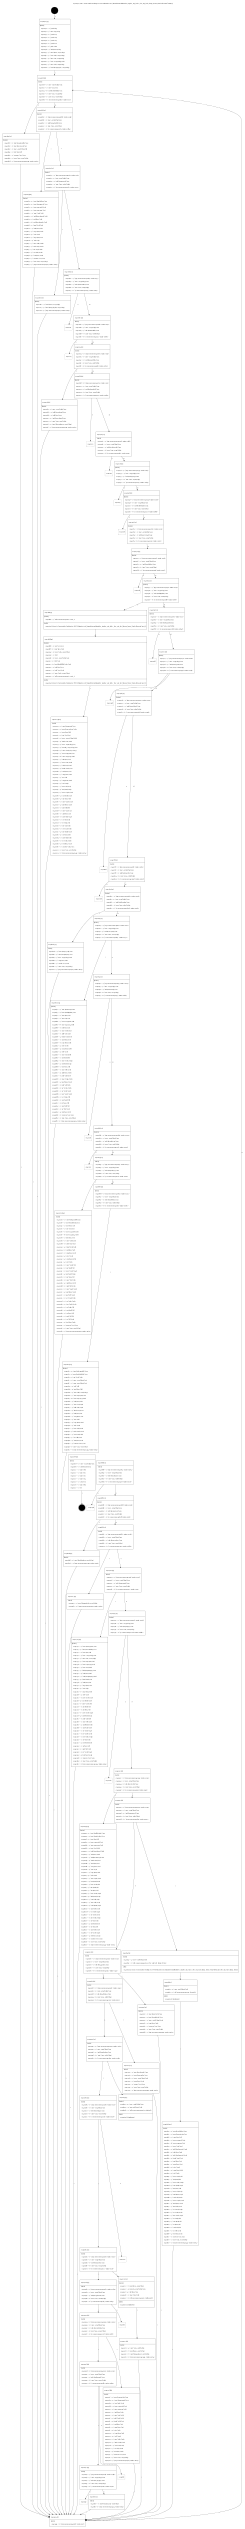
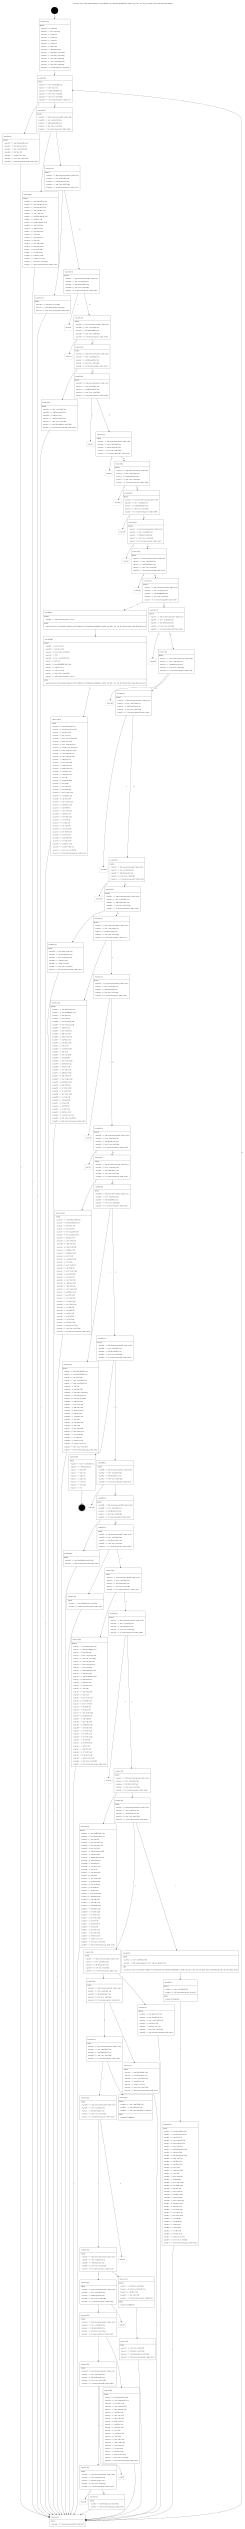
none -> (126, 561)
none -> (115, 1348)
